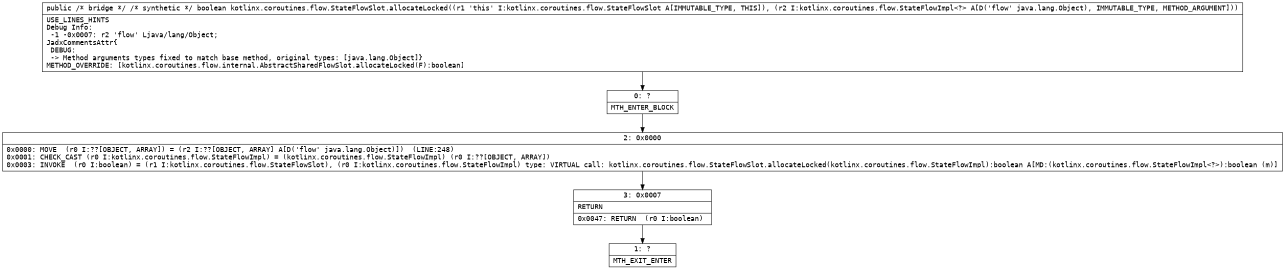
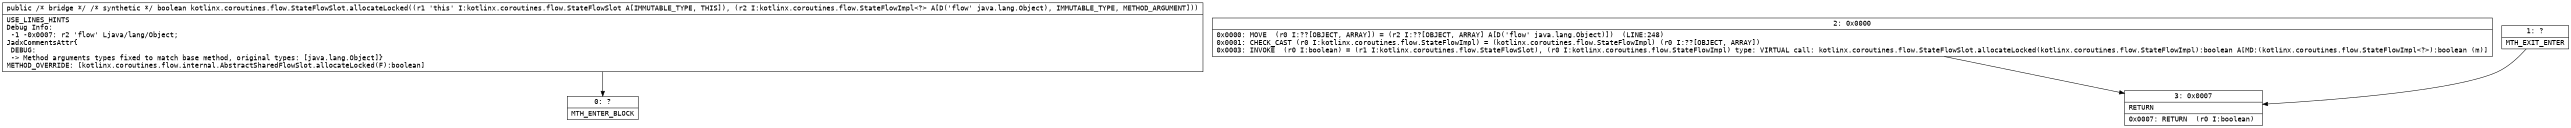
(643, 121) -> none
(643, 219) -> (2194, 119)
(643, 232) -> (2402, 92)
